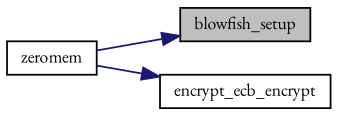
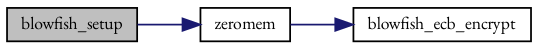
(129, 45) -> (160, 25)
(245, 91) -> (442, 25)
